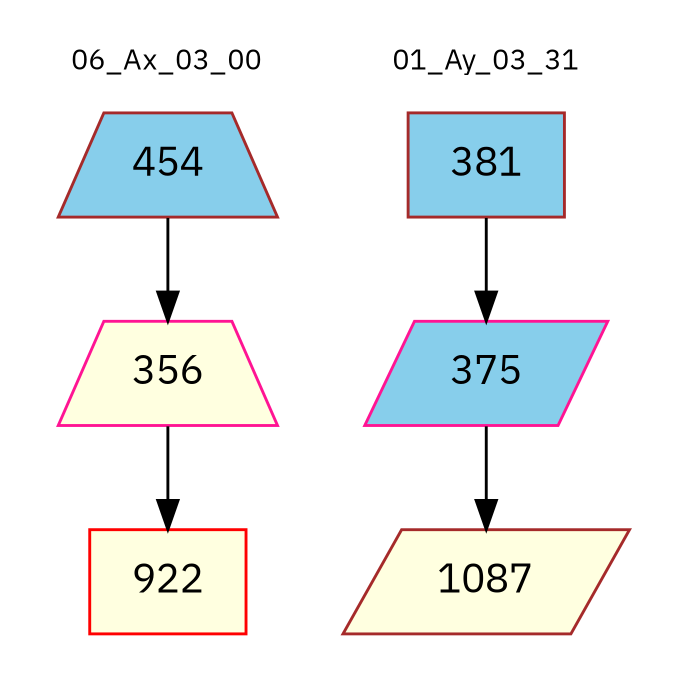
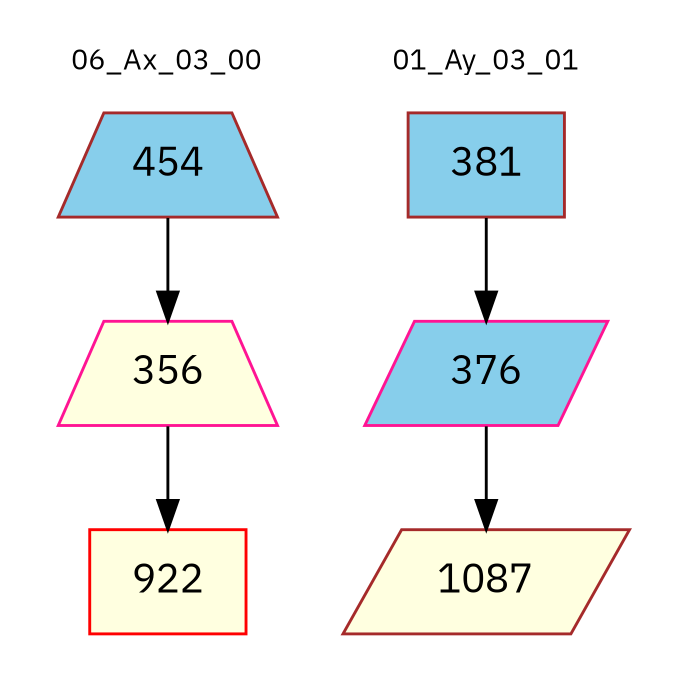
(486, 62) -> (486, 62)
(486, 373) -> (486, 373)
